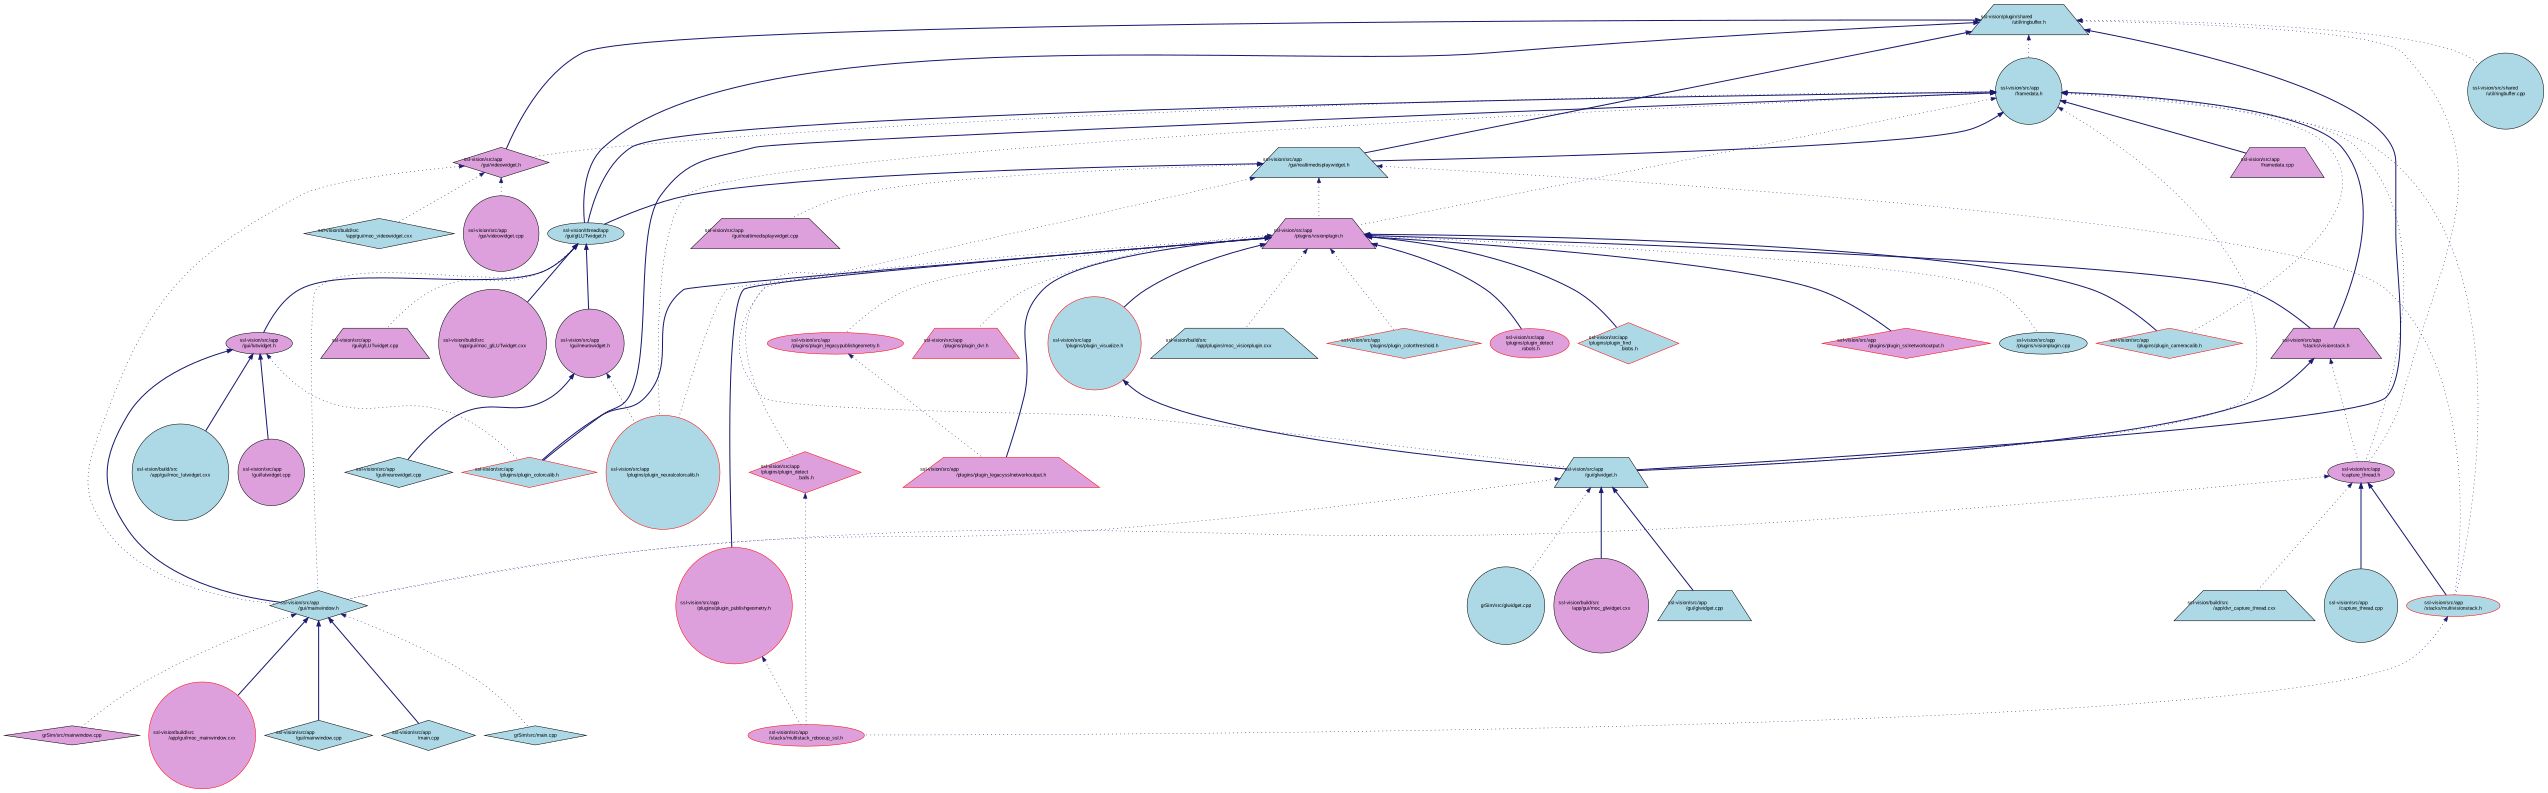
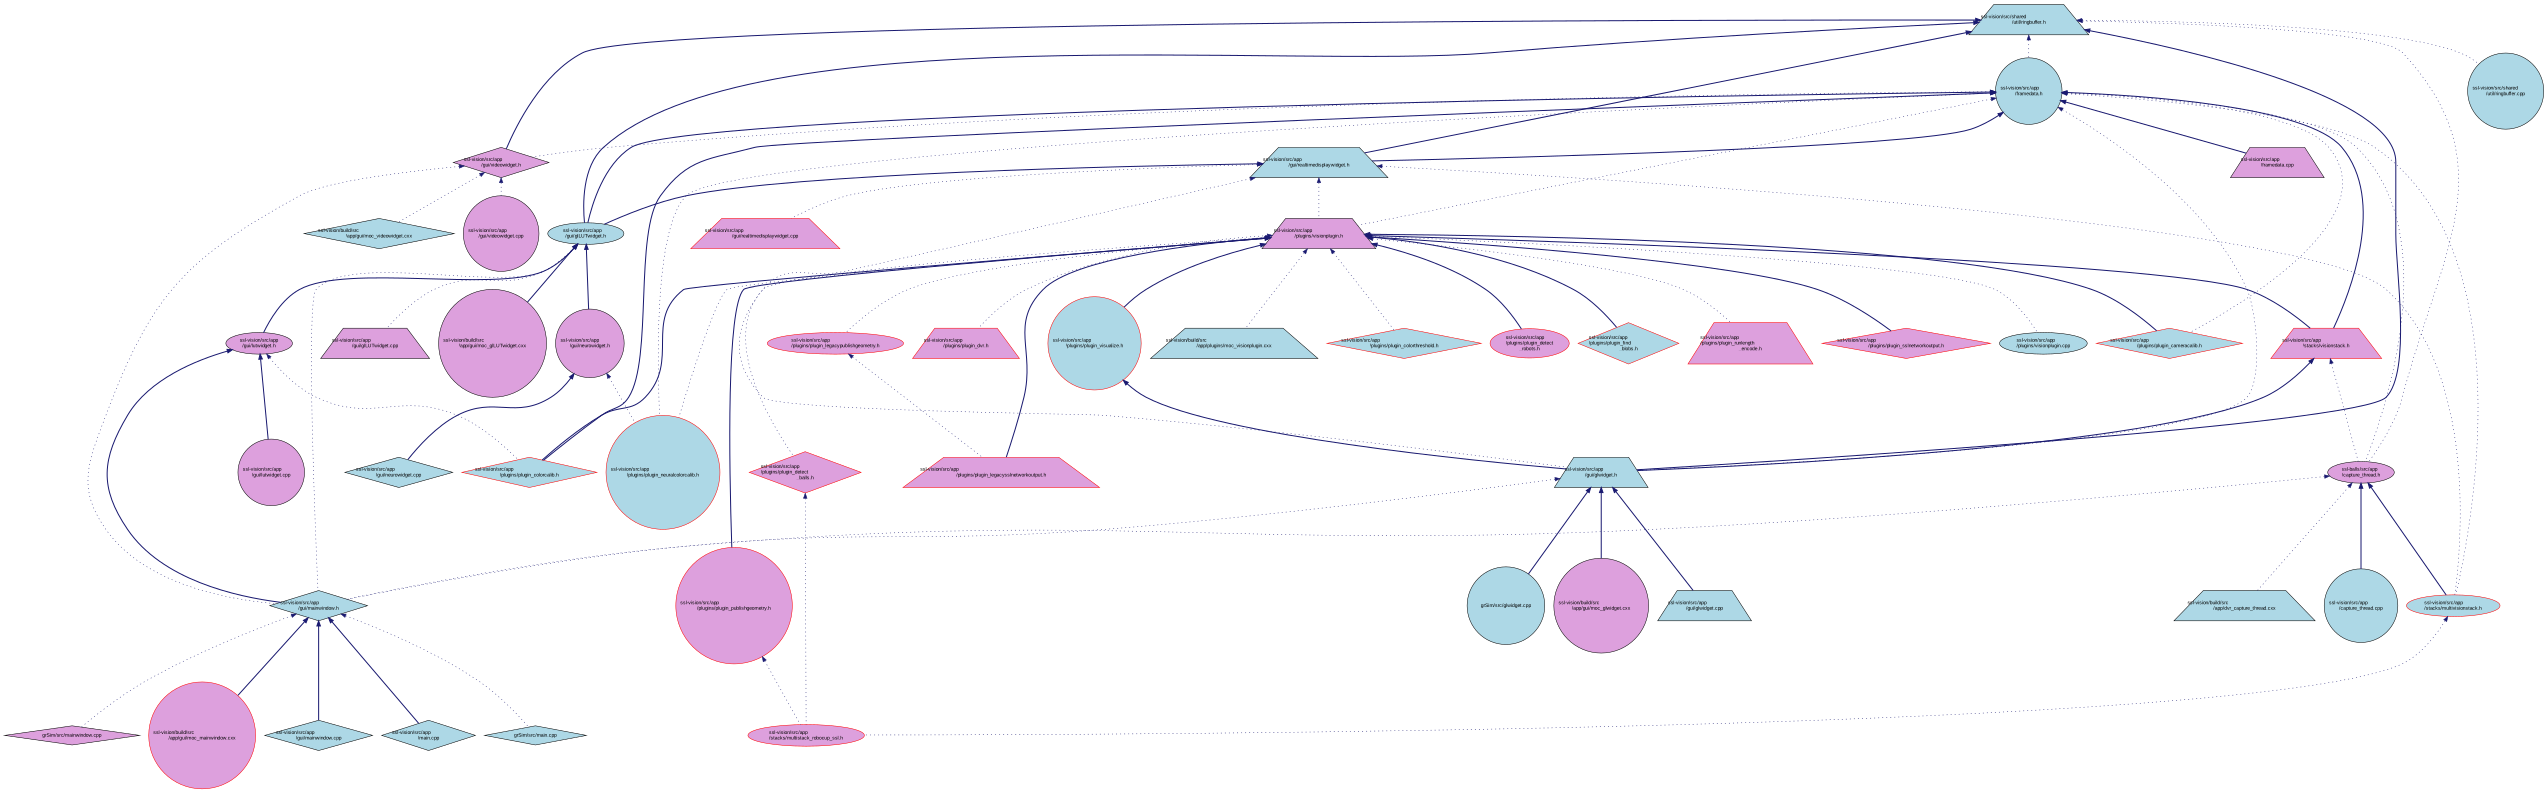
(2029, 20) -> (2029, 20)
(586, 234) -> (586, 234)
(765, 234) -> (765, 234)
none -> (1750, 343)
(2326, 343) -> (2326, 343)
(180, 472) -> none
(2361, 472) -> (2361, 472)
(1561, 529) -> (1561, 529)
